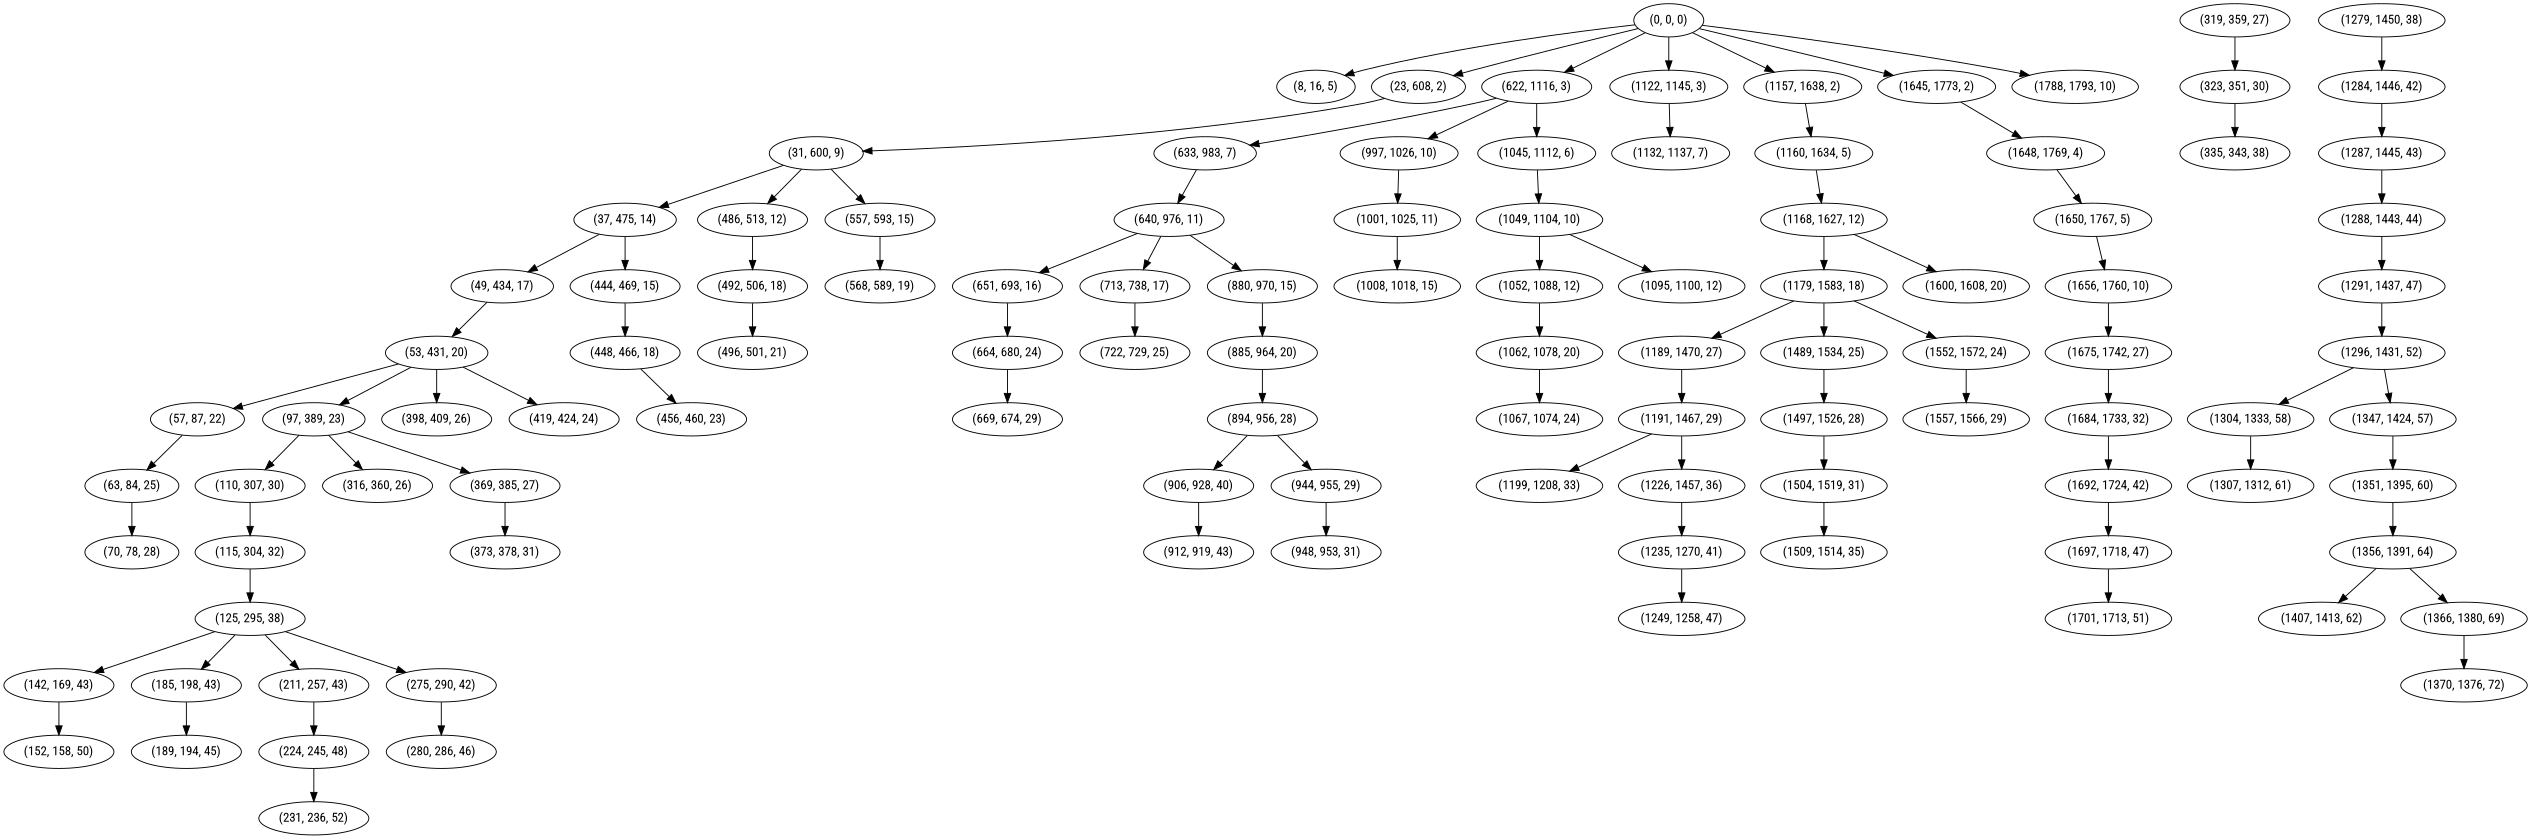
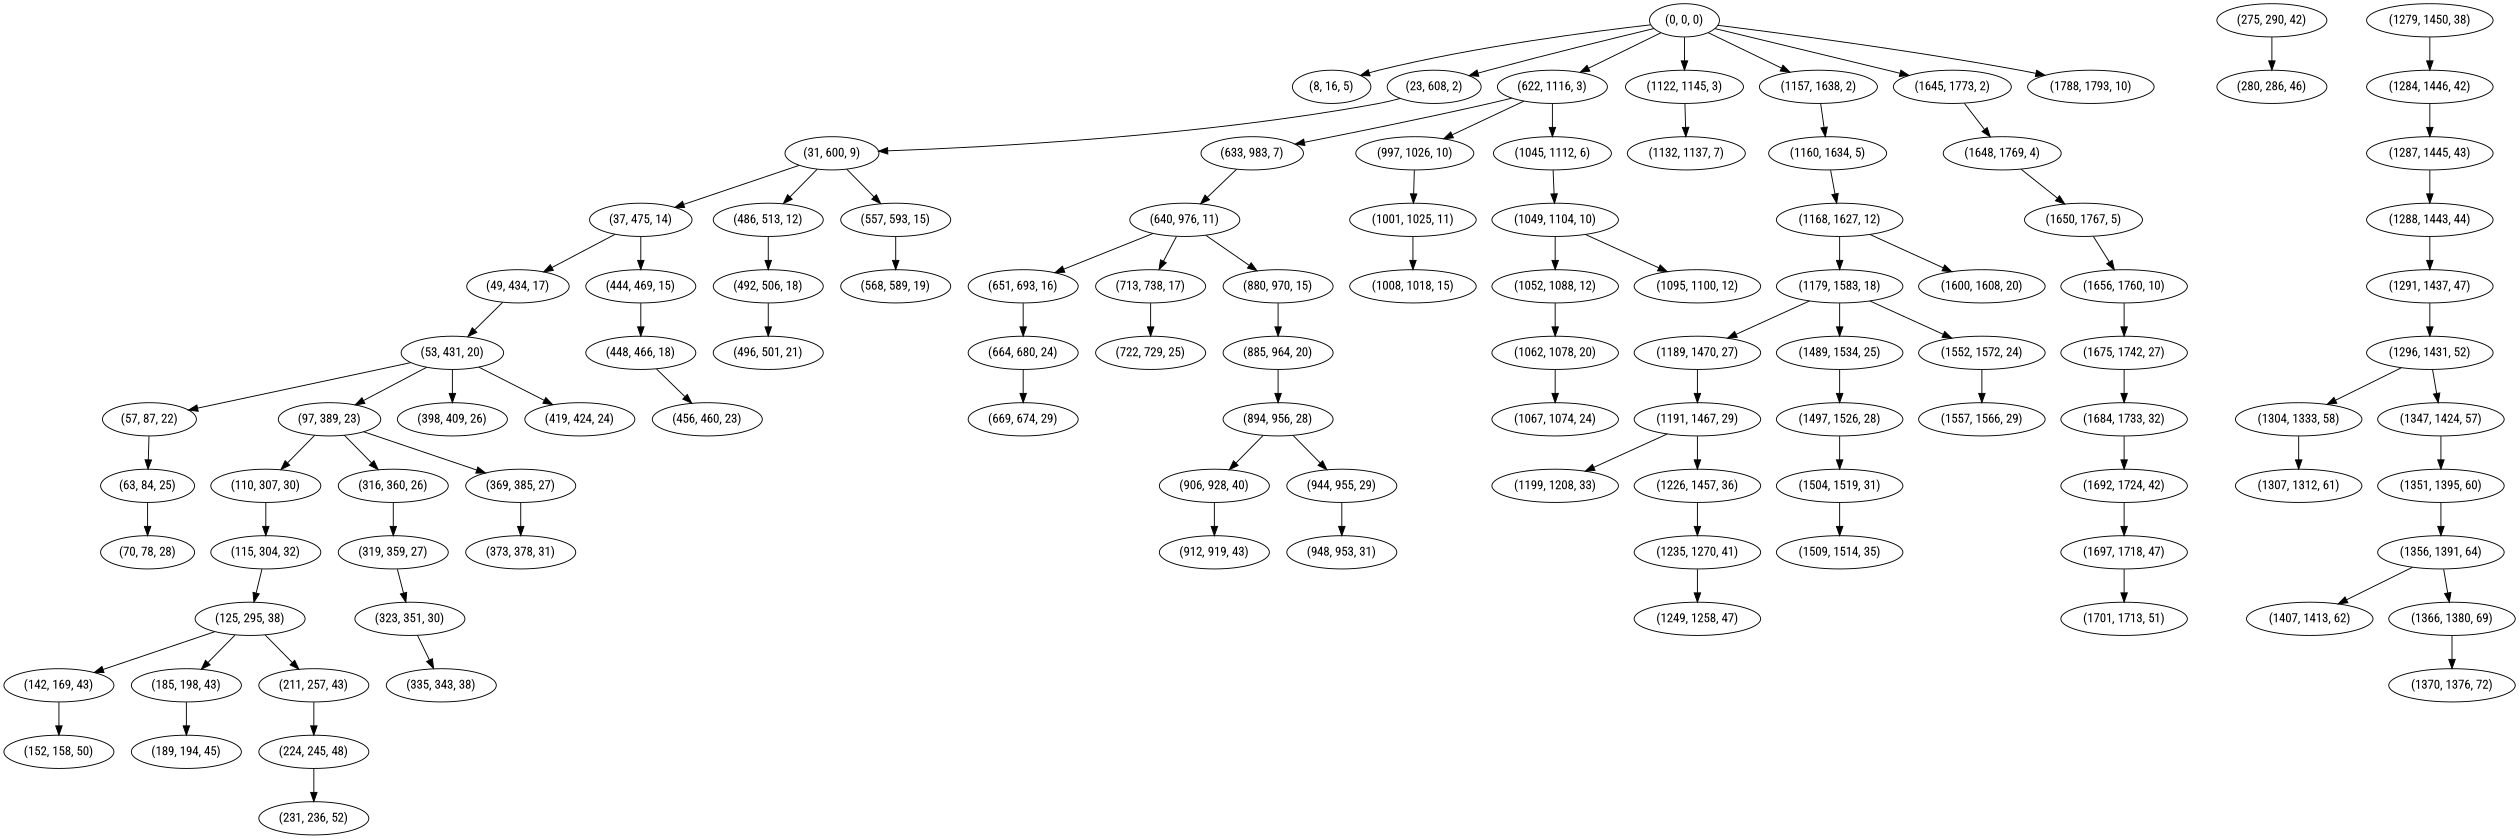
none -> (393, 515)
(341, 651) -> none
